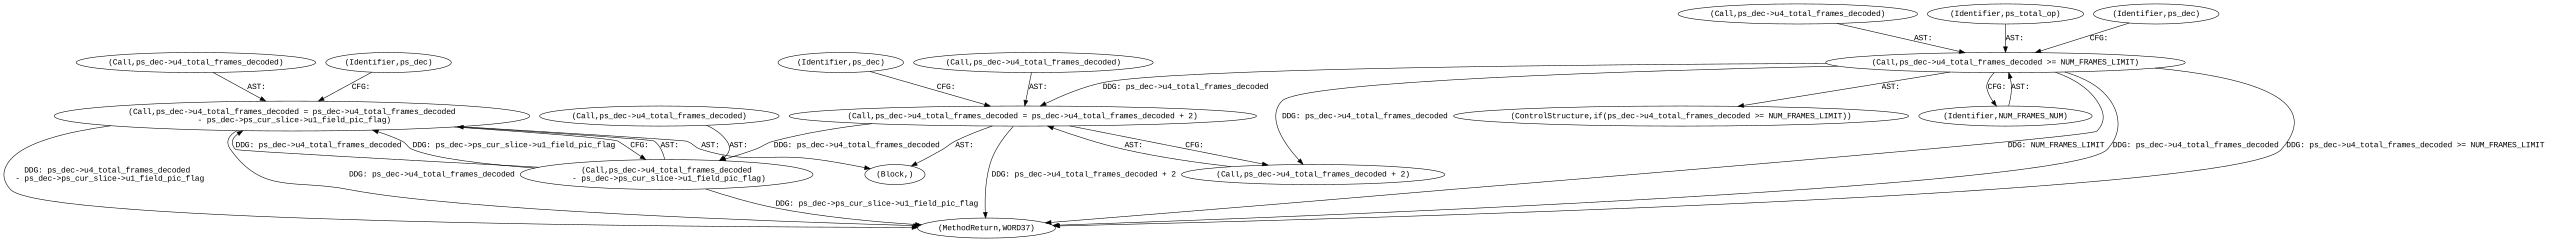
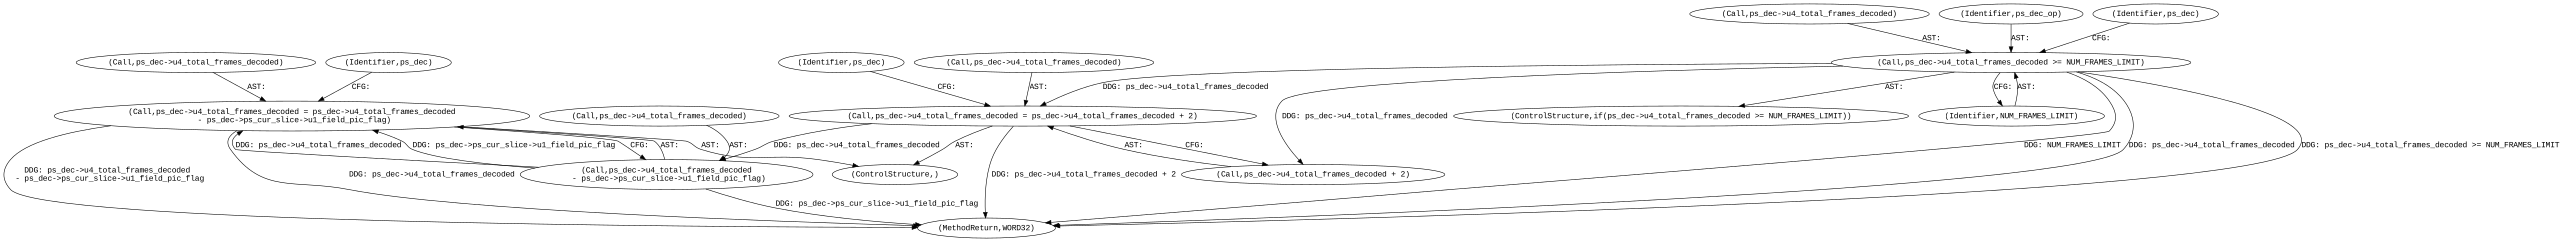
(2005, 14) -> (2011, 14)
(2005, 116) -> (2012, 116)
(895, 175) -> (895, 175)
(987, 228) -> (987, 228)
